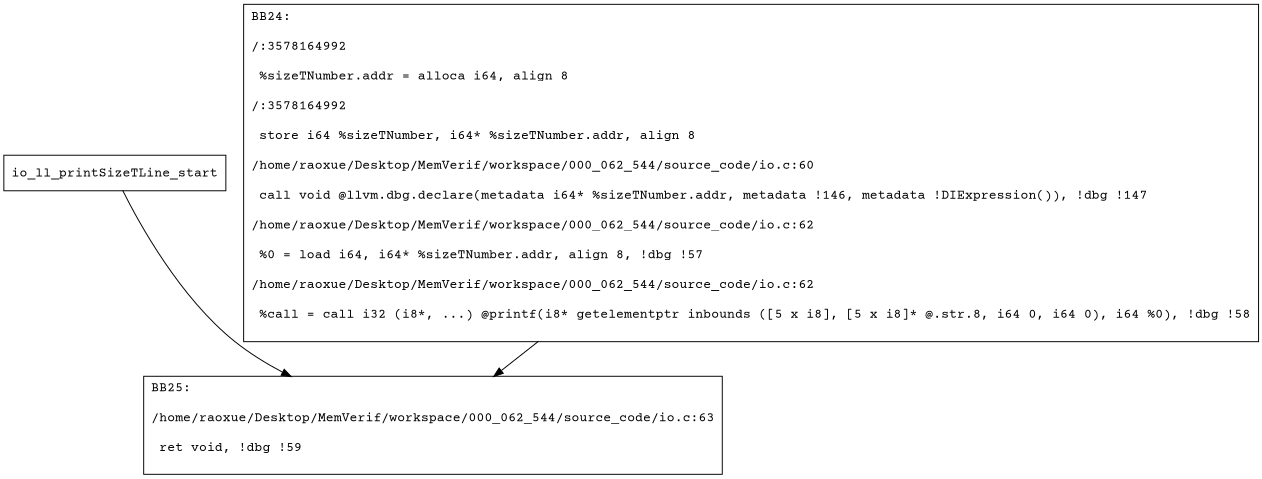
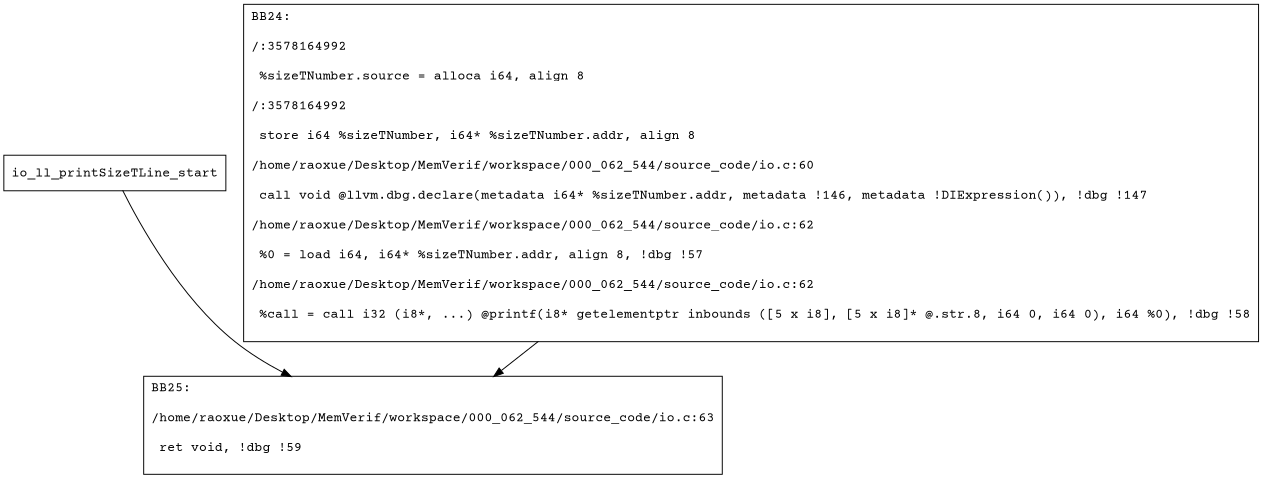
(410, 75) -> (418, 75)
